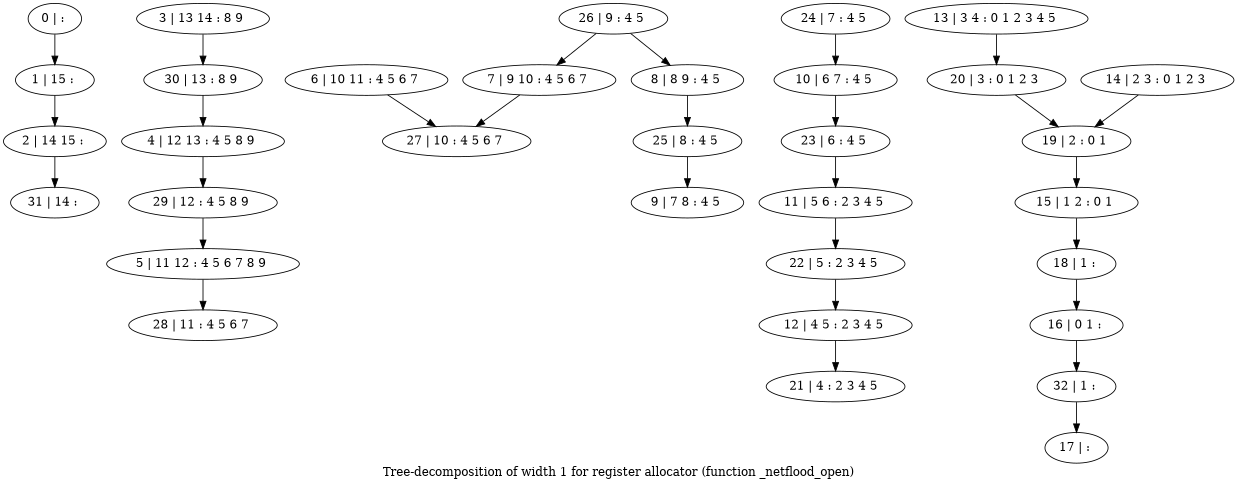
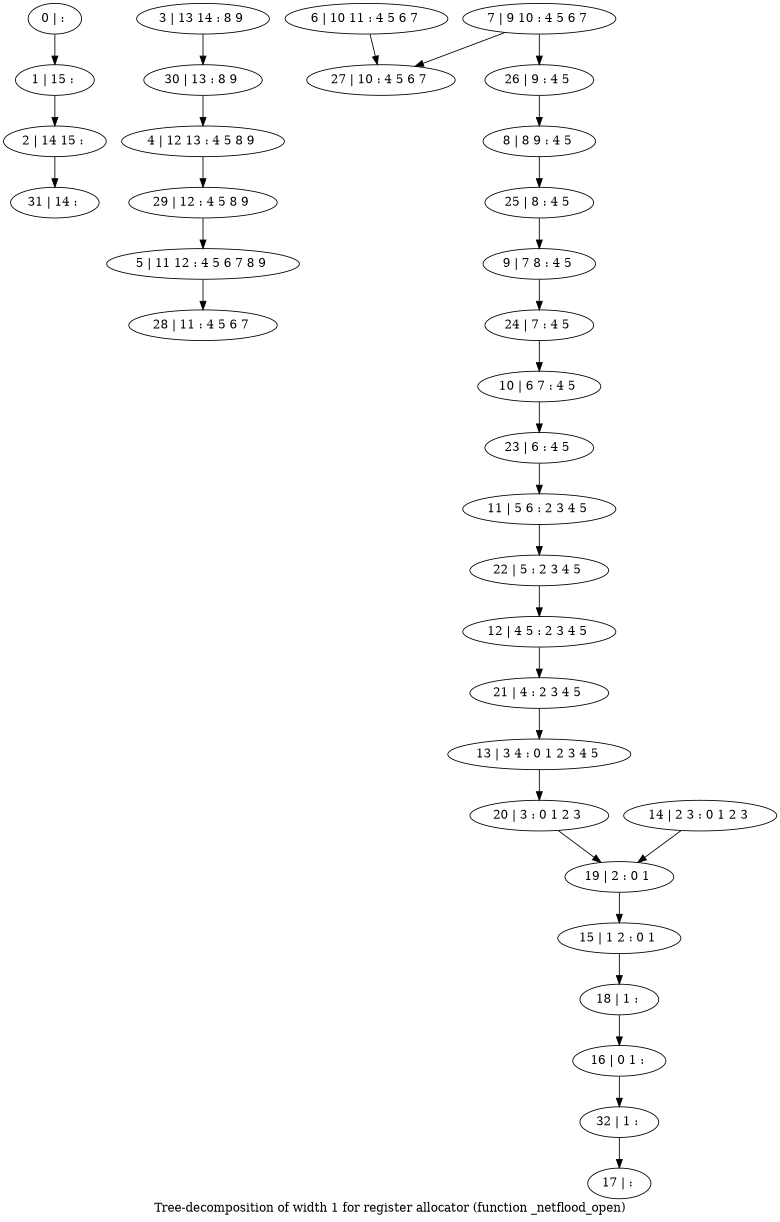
(580, 47) -> (539, 45)
none -> (539, 290)
none -> (539, 720)
